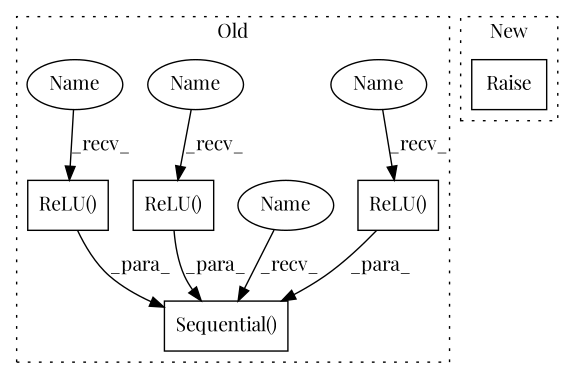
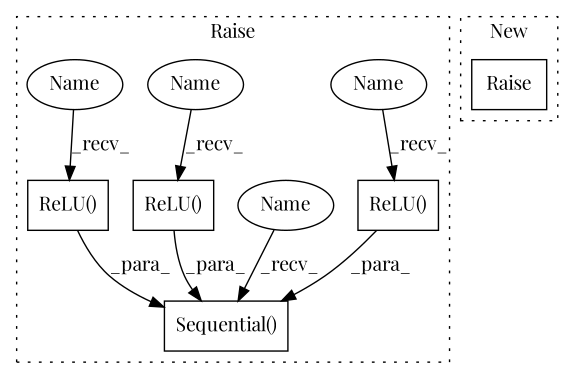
(233, 33) -> (233, 33)
